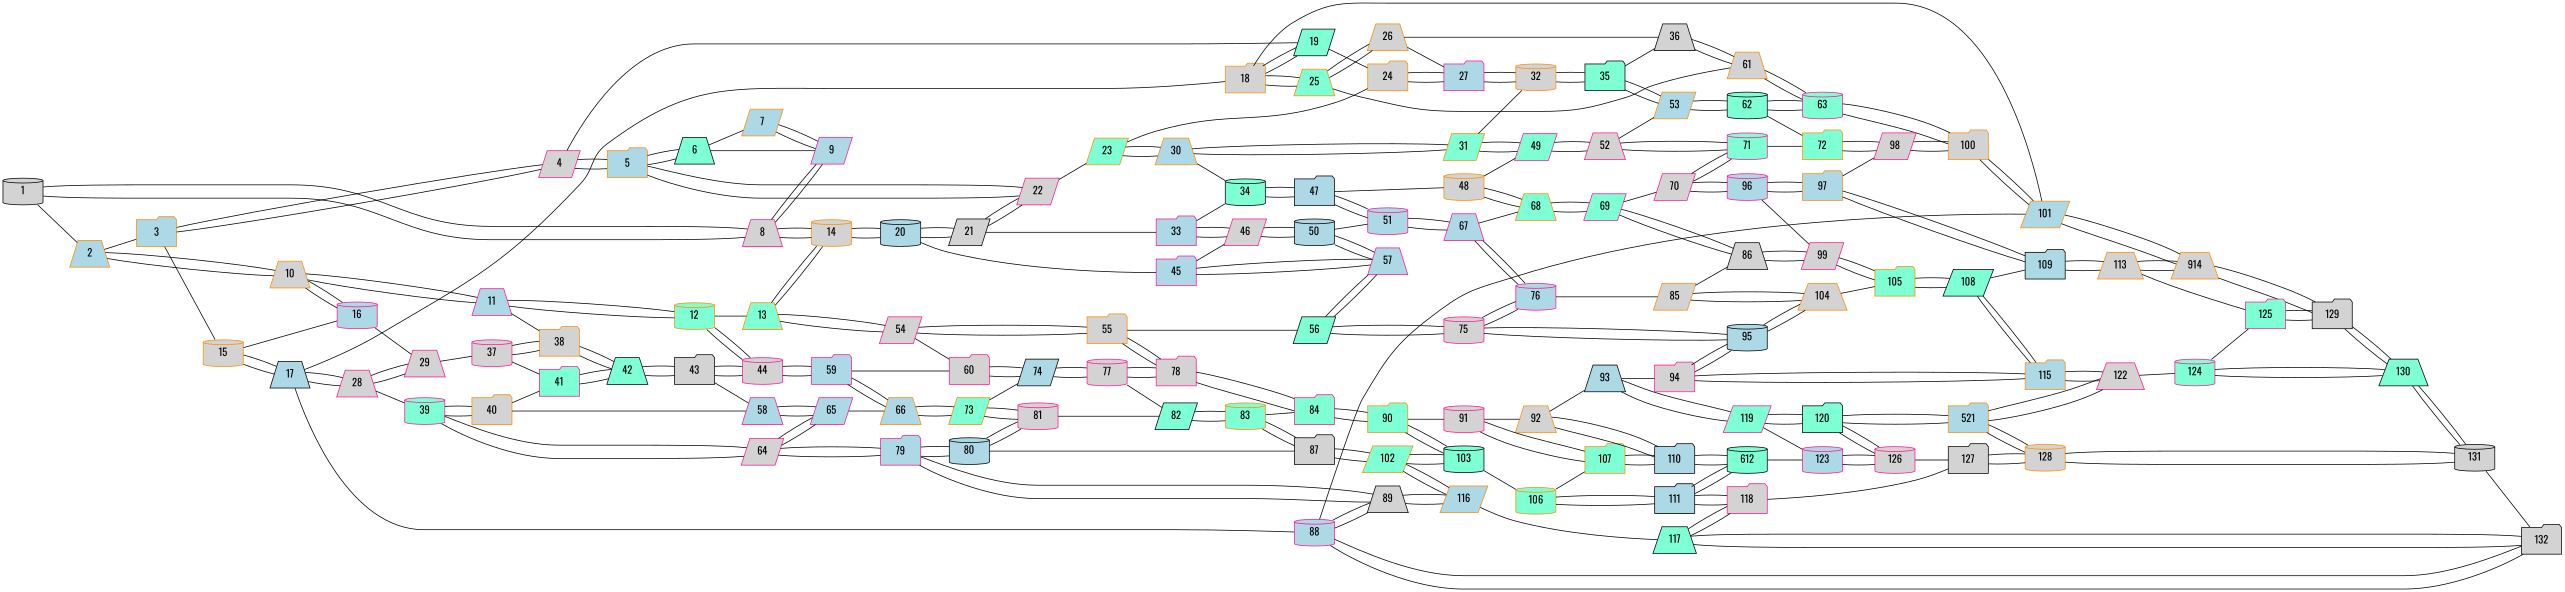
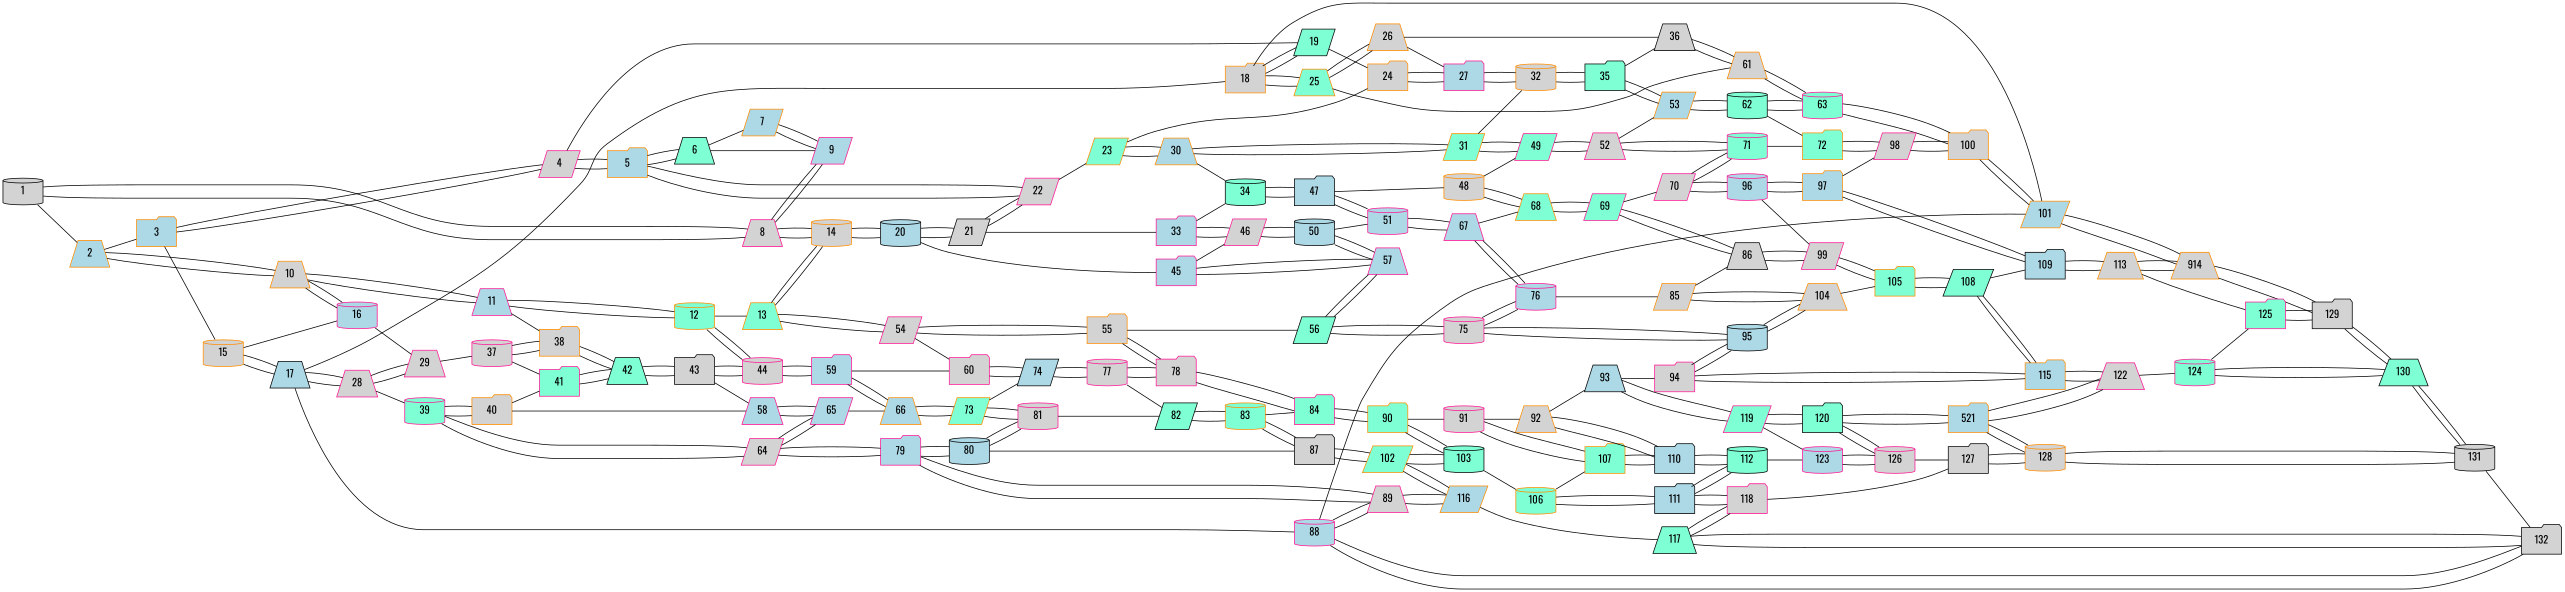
(1747, 460) -> (1747, 460)
(1388, 499) -> (1388, 499)
